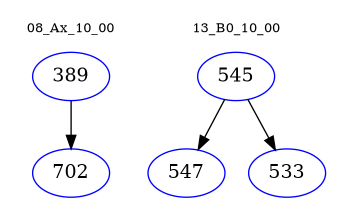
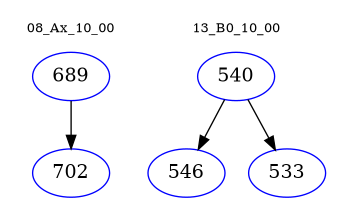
(71, 76) -> (71, 76)
(236, 76) -> (236, 76)
(186, 173) -> (186, 173)
